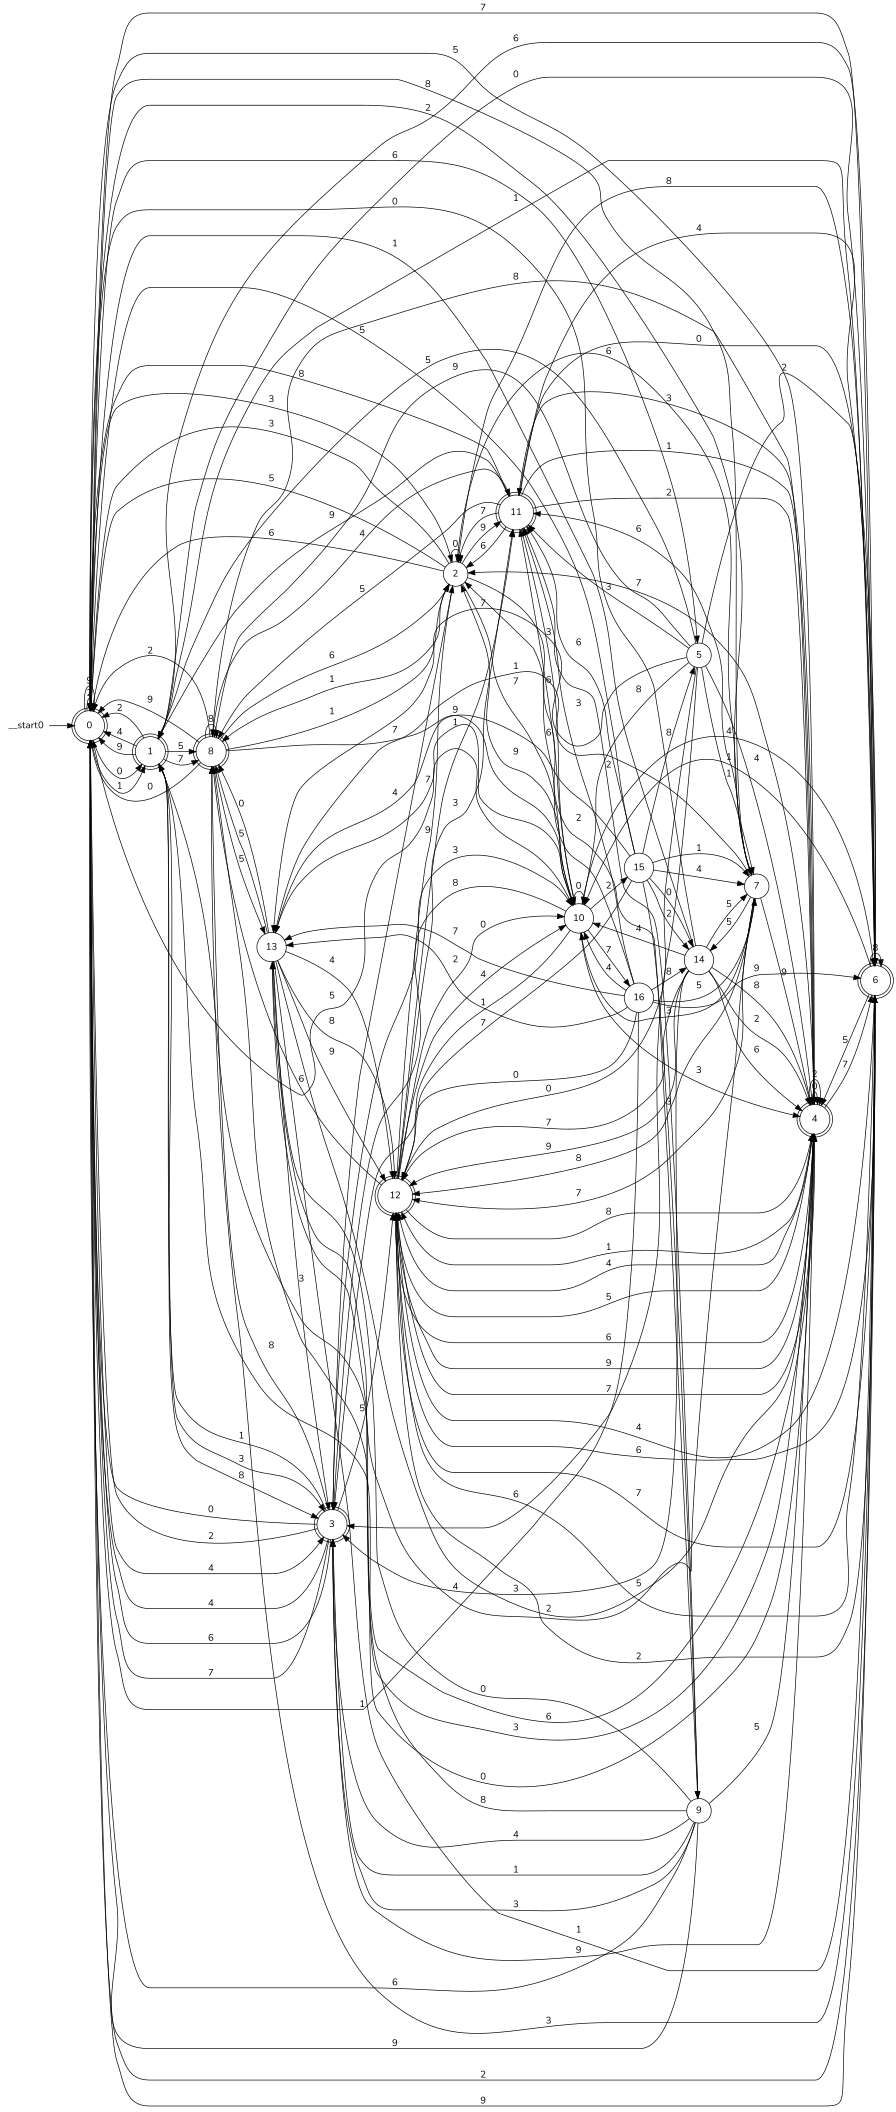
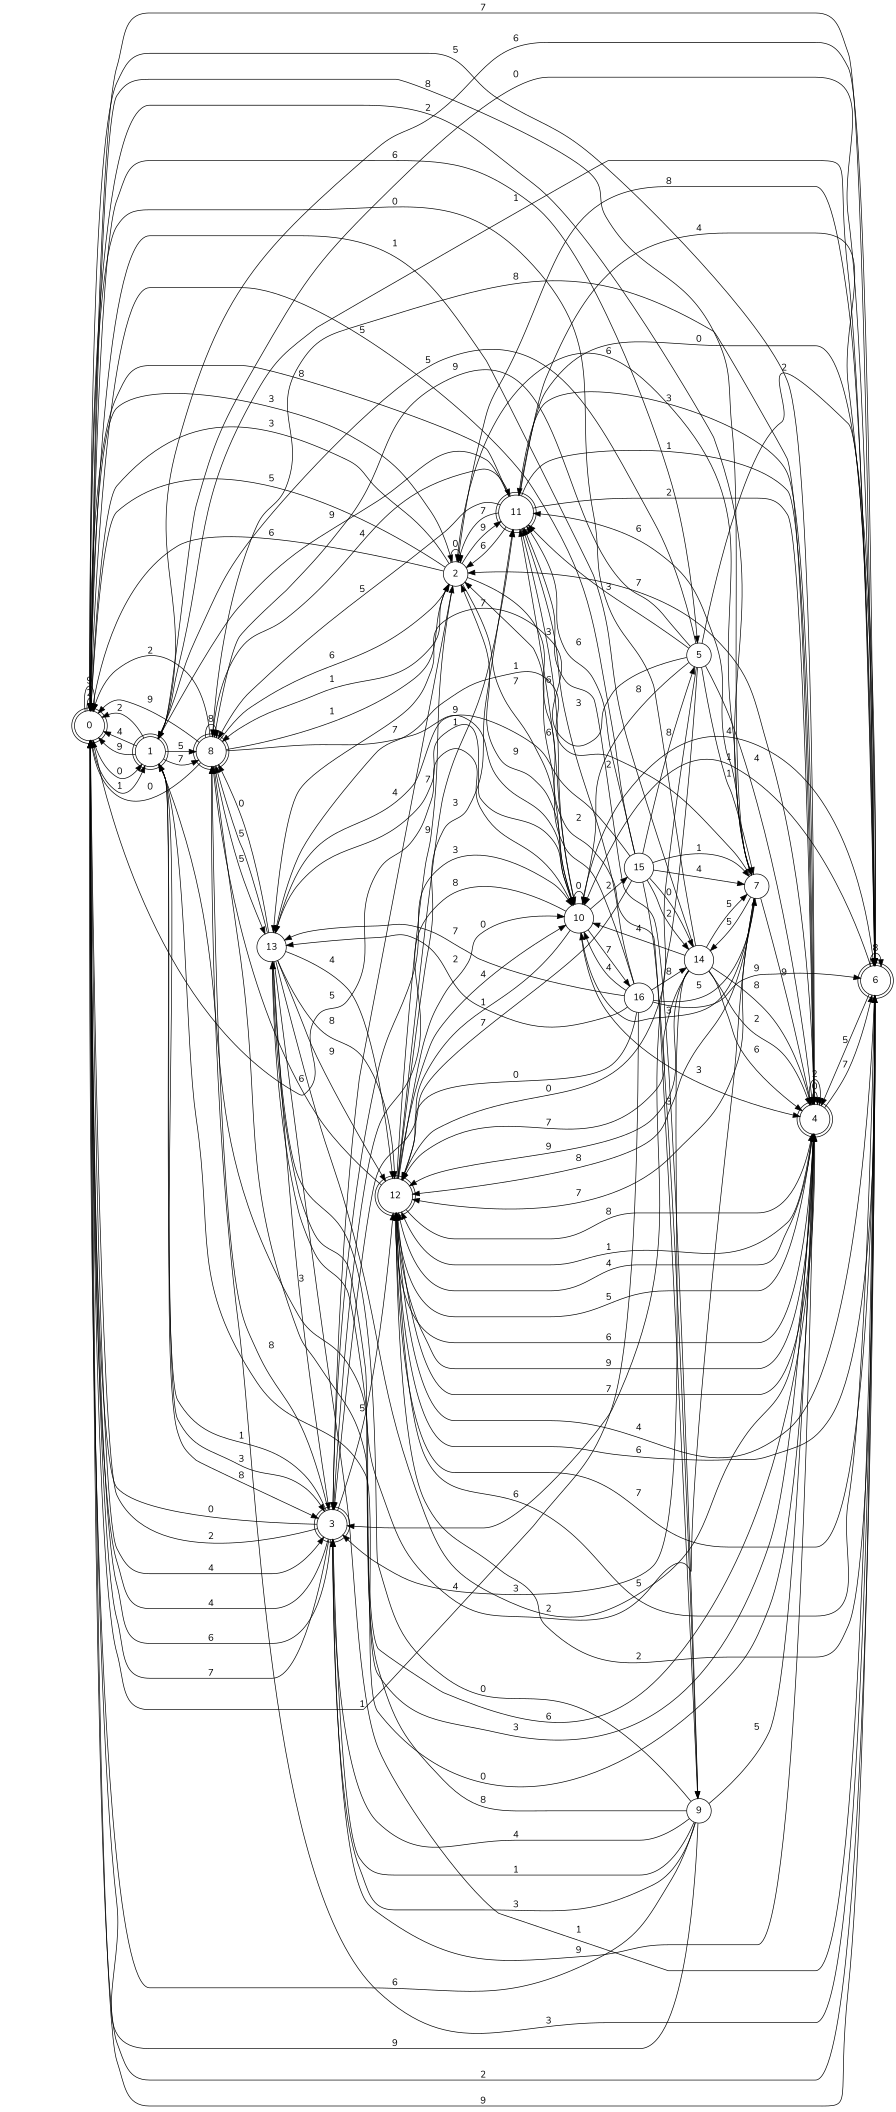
(26, 726) -> none
